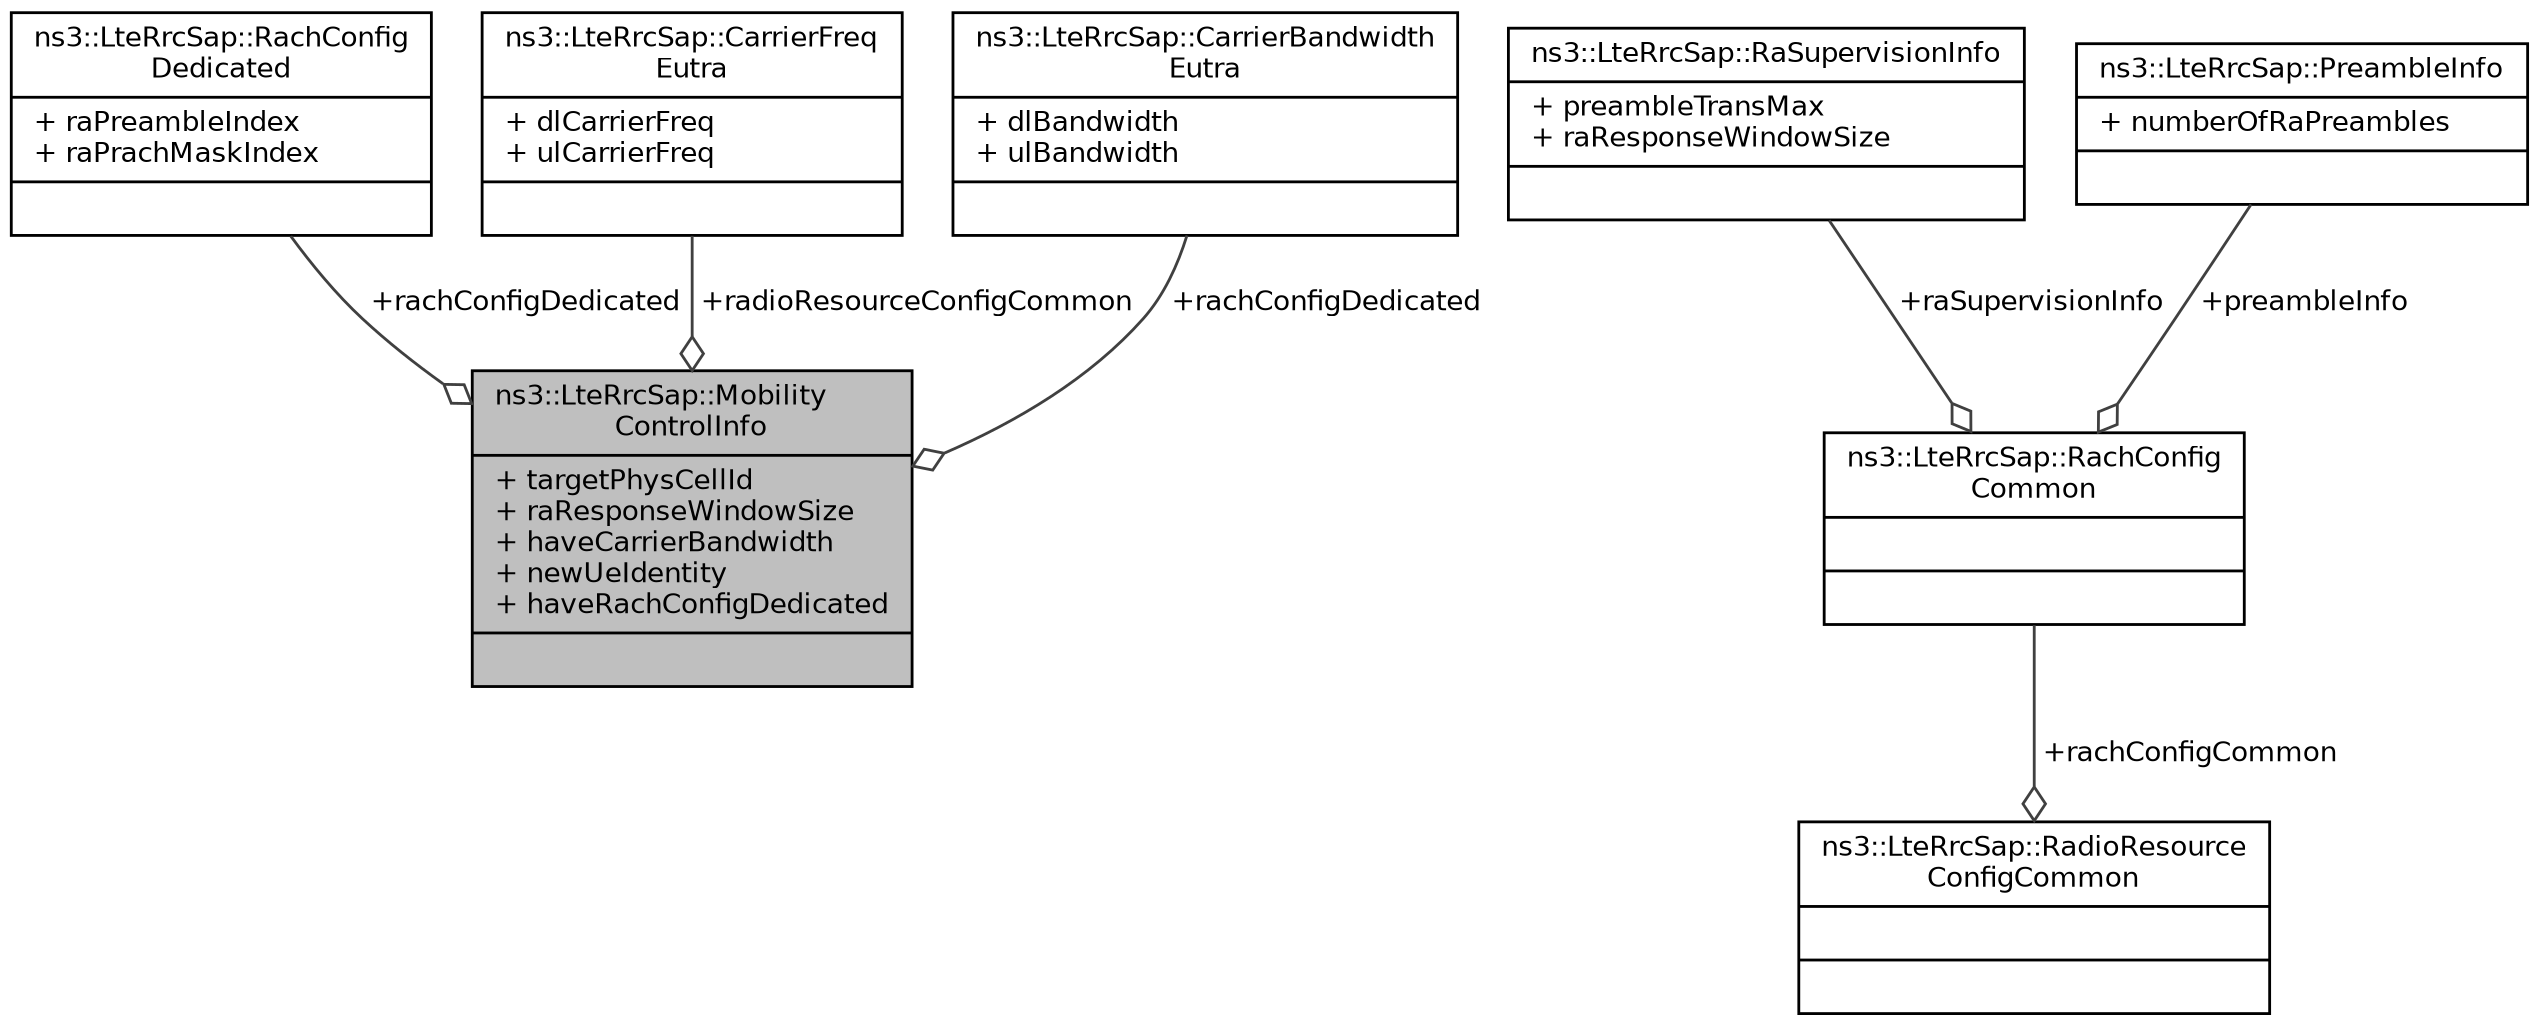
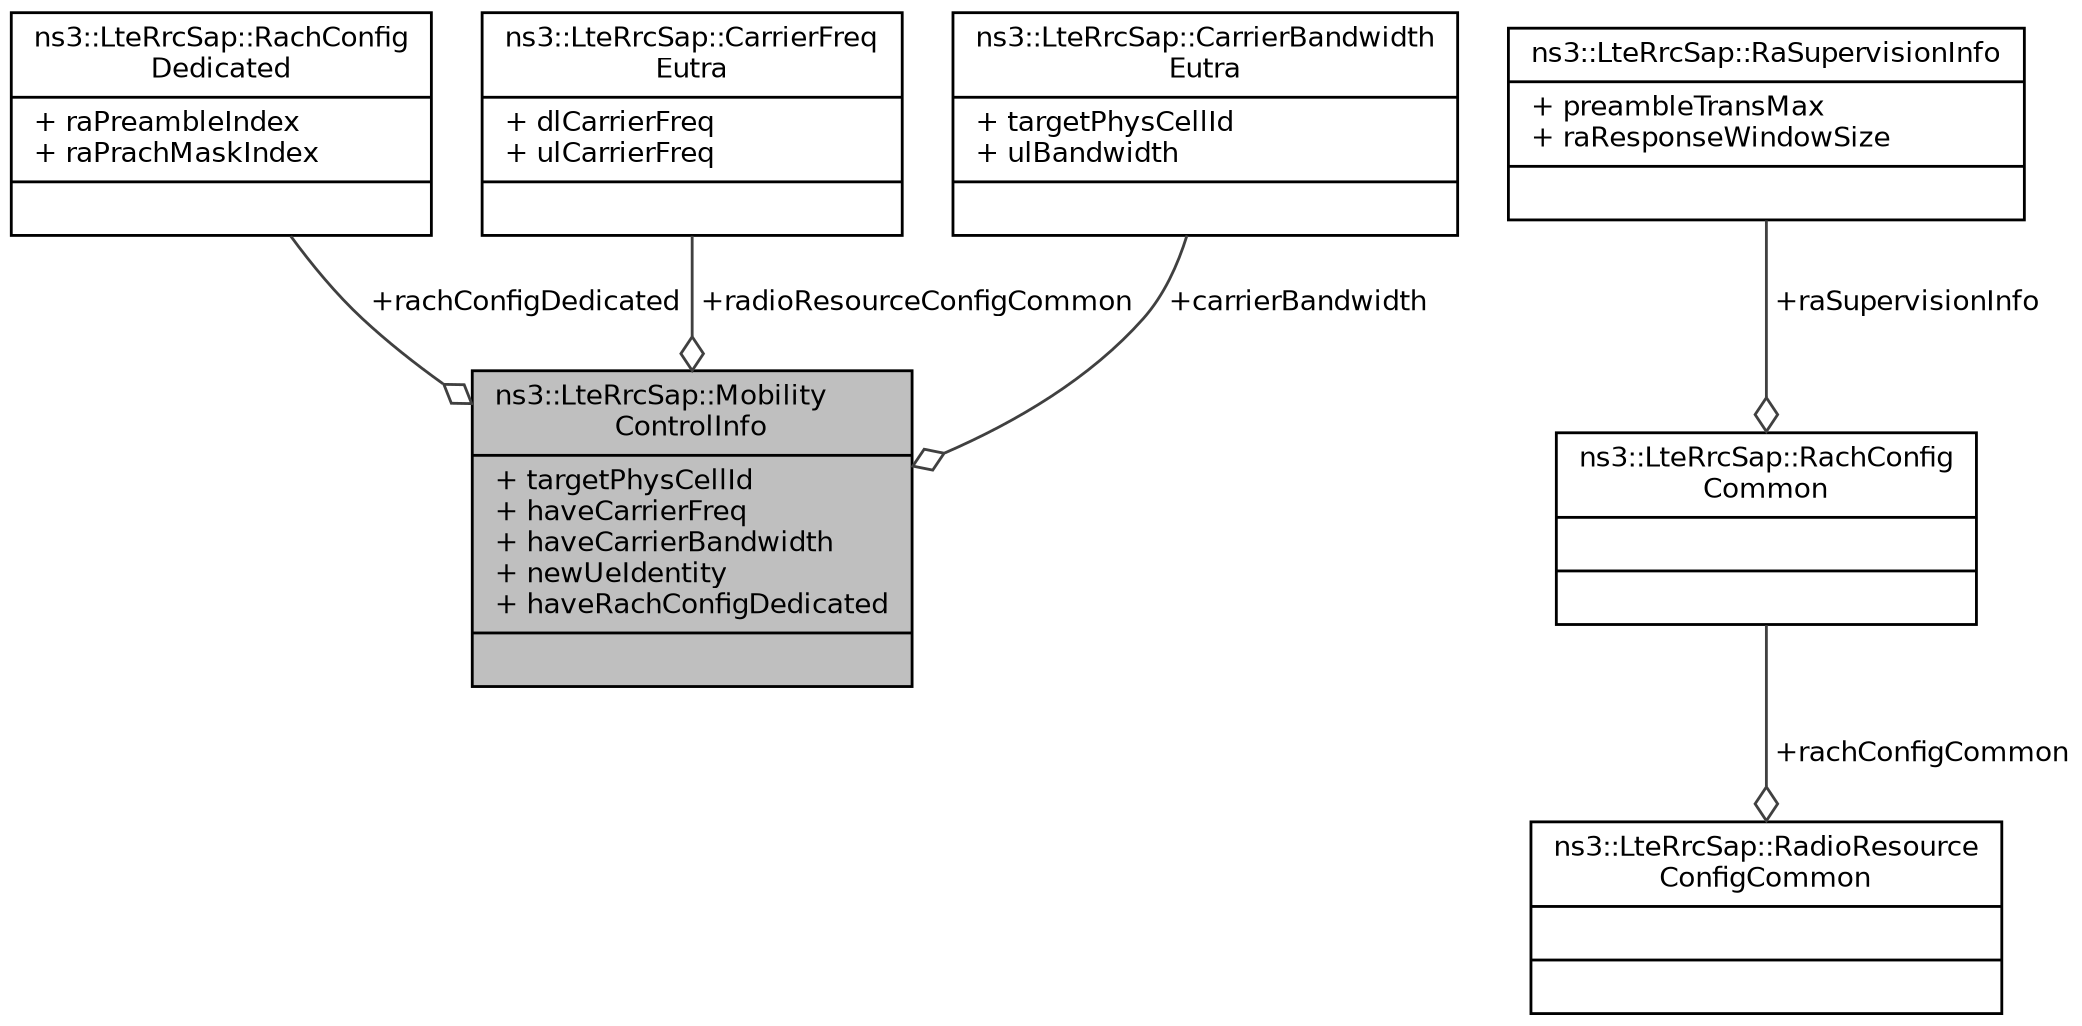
(1078, 123) -> (1105, 123)
(2302, 124) -> none
(1322, 303) -> (1294, 303)
(675, 512) -> (622, 512)
